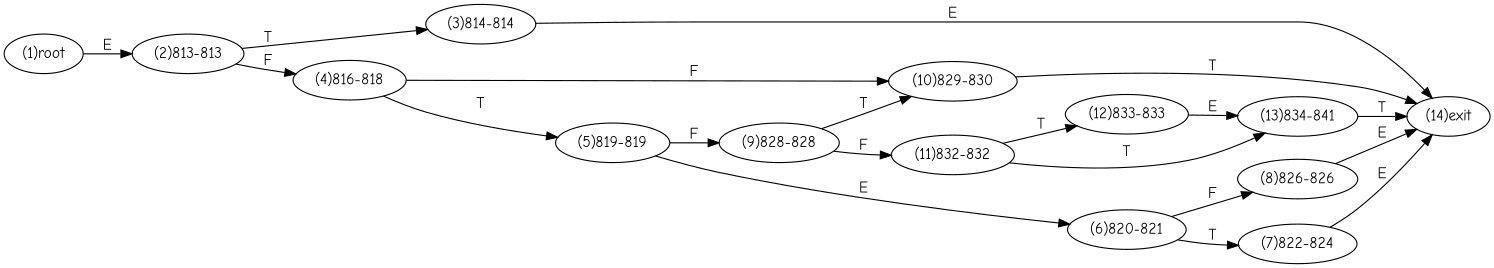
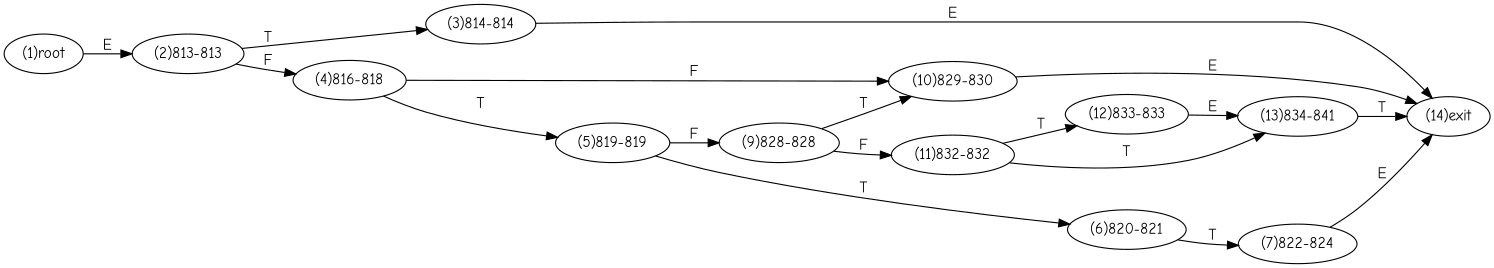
(1213, 66) -> (1213, 66)
(1298, 179) -> none
(864, 188) -> (864, 188)
